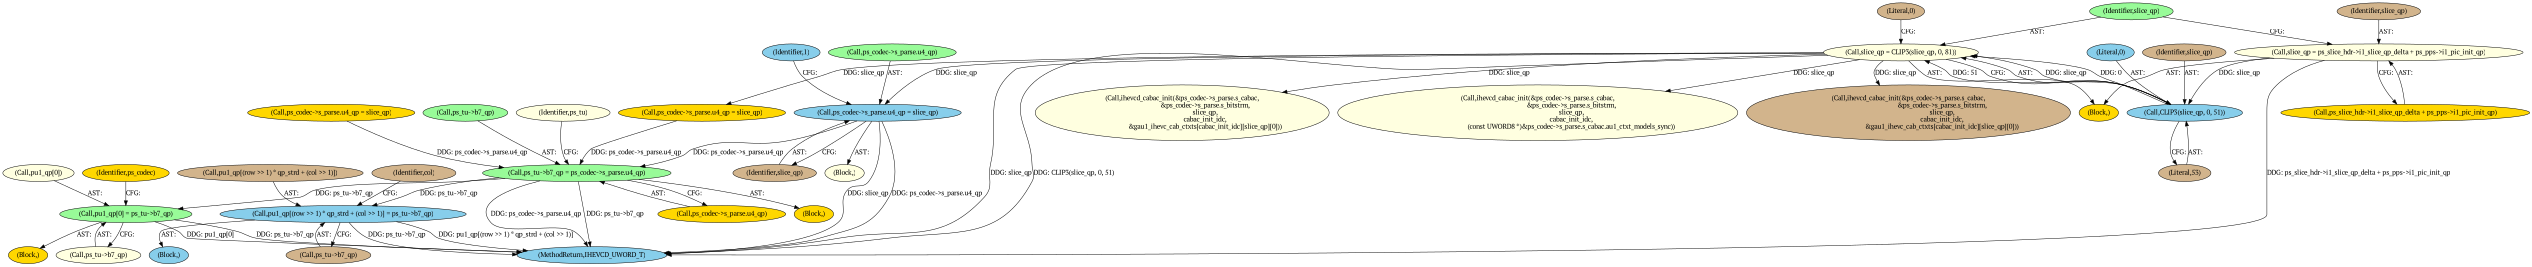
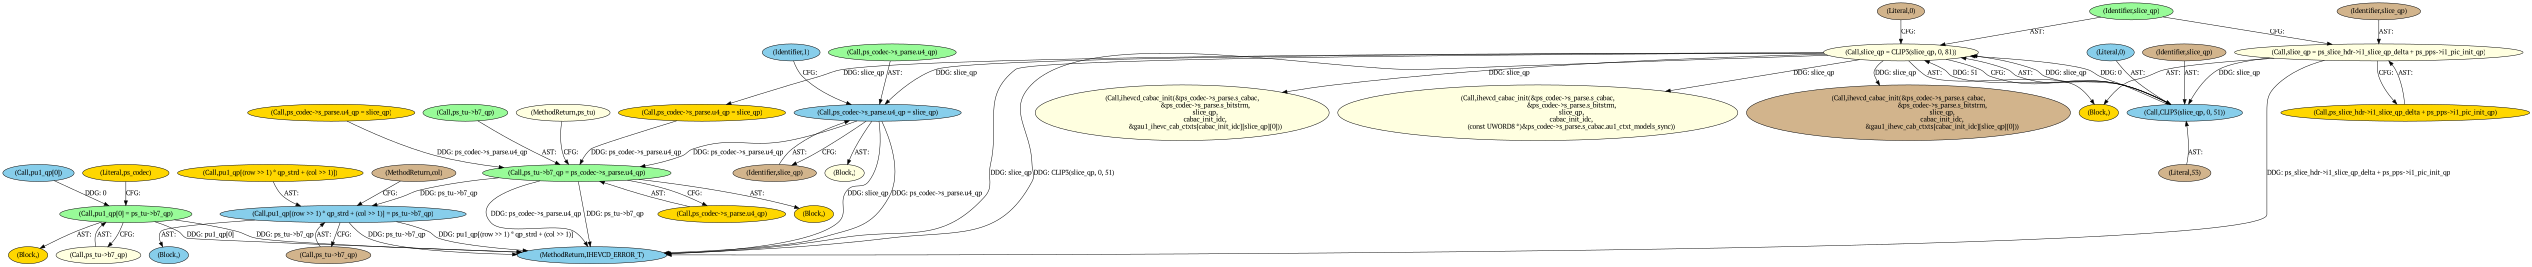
(563, 113) -> (563, 113)
(2171, 141) -> none
(38, 173) -> (38, 173)
(126, 173) -> (126, 173)
(270, 173) -> (270, 173)
(414, 173) -> (414, 173)
(343, 186) -> none
(96, 194) -> (96, 194)
(592, 255) -> (592, 255)
